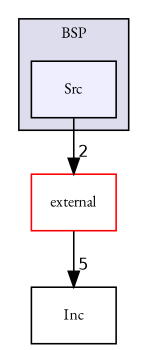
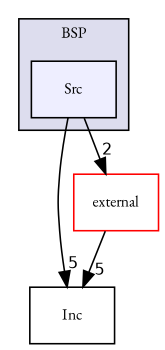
none -> (58, 194)
